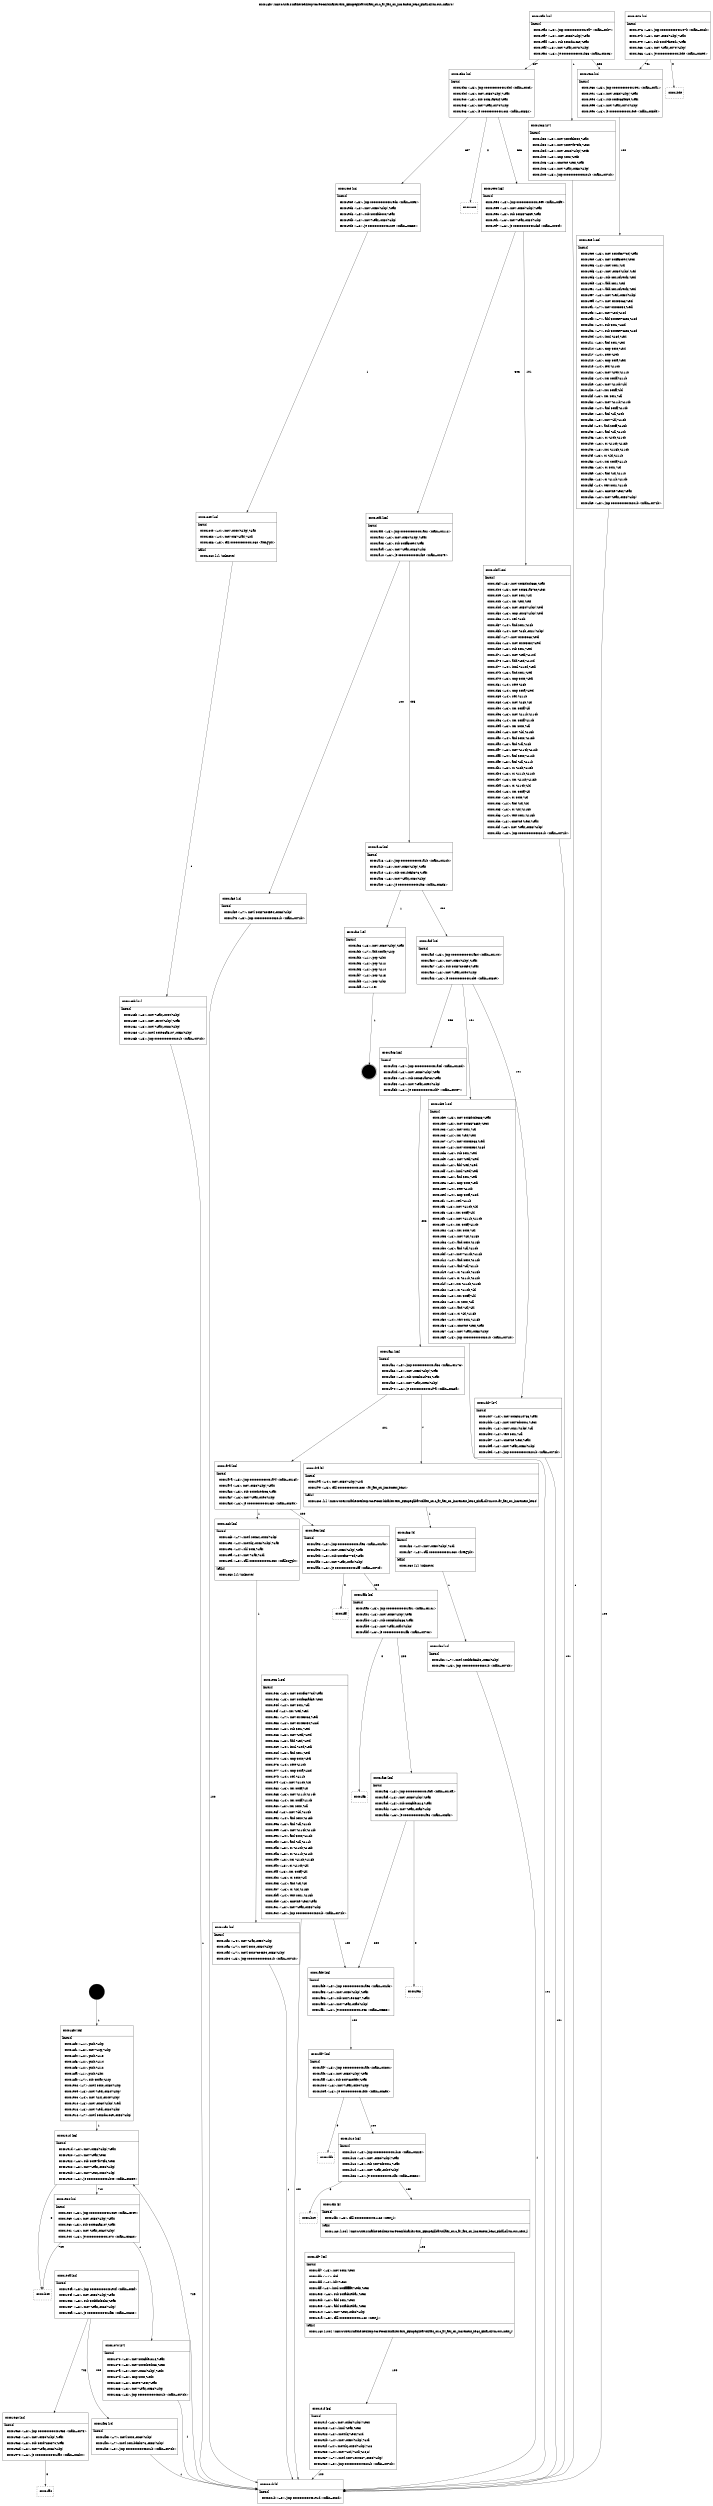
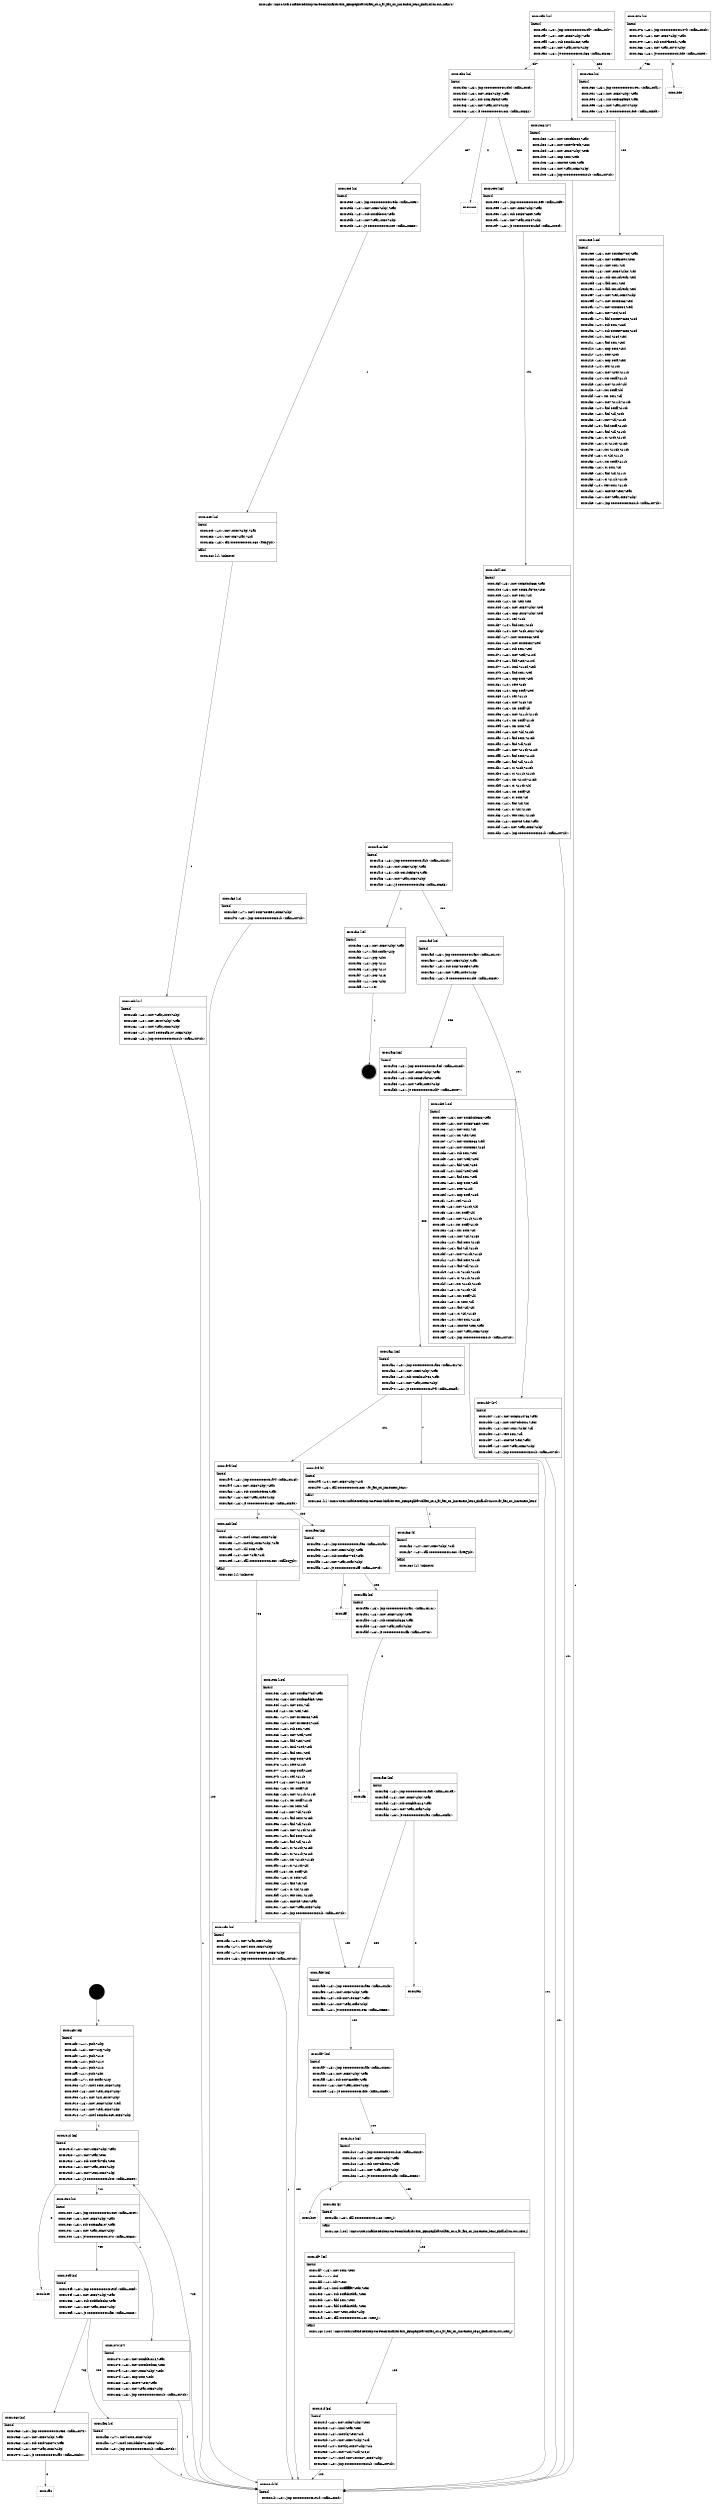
(647, 64) -> (647, 64)
(409, 537) -> none
(468, 1041) -> none
(601, 1613) -> none
(258, 1614) -> (258, 1614)
(471, 1656) -> none
(404, 1704) -> none
(326, 2158) -> none
(48, 2263) -> (97, 2255)
